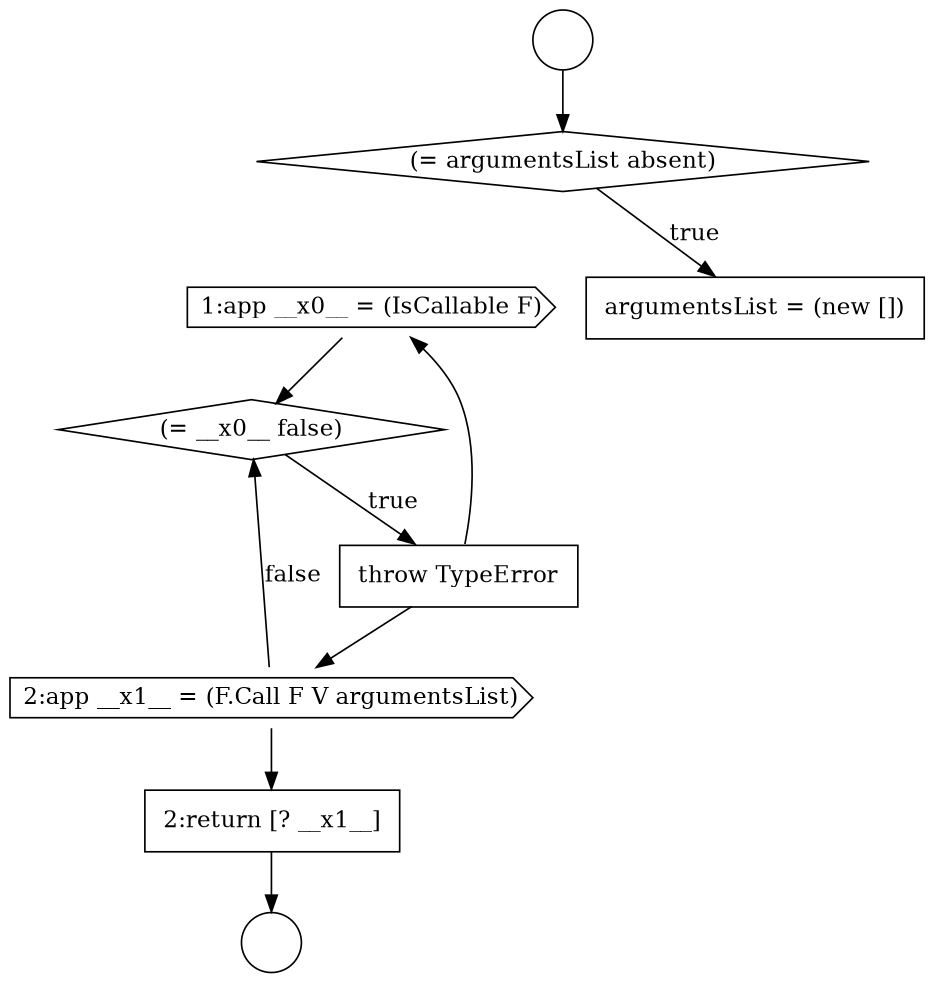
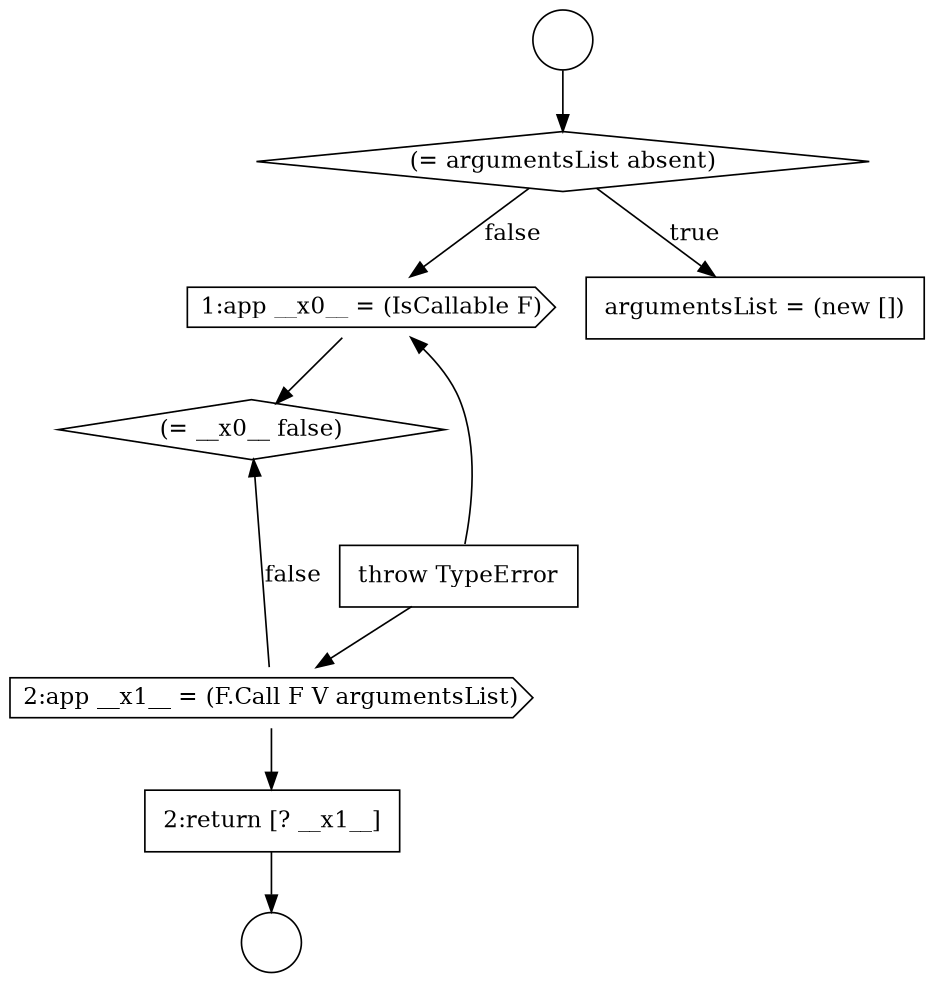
none -> (476, 227)
(343, 495) -> none
